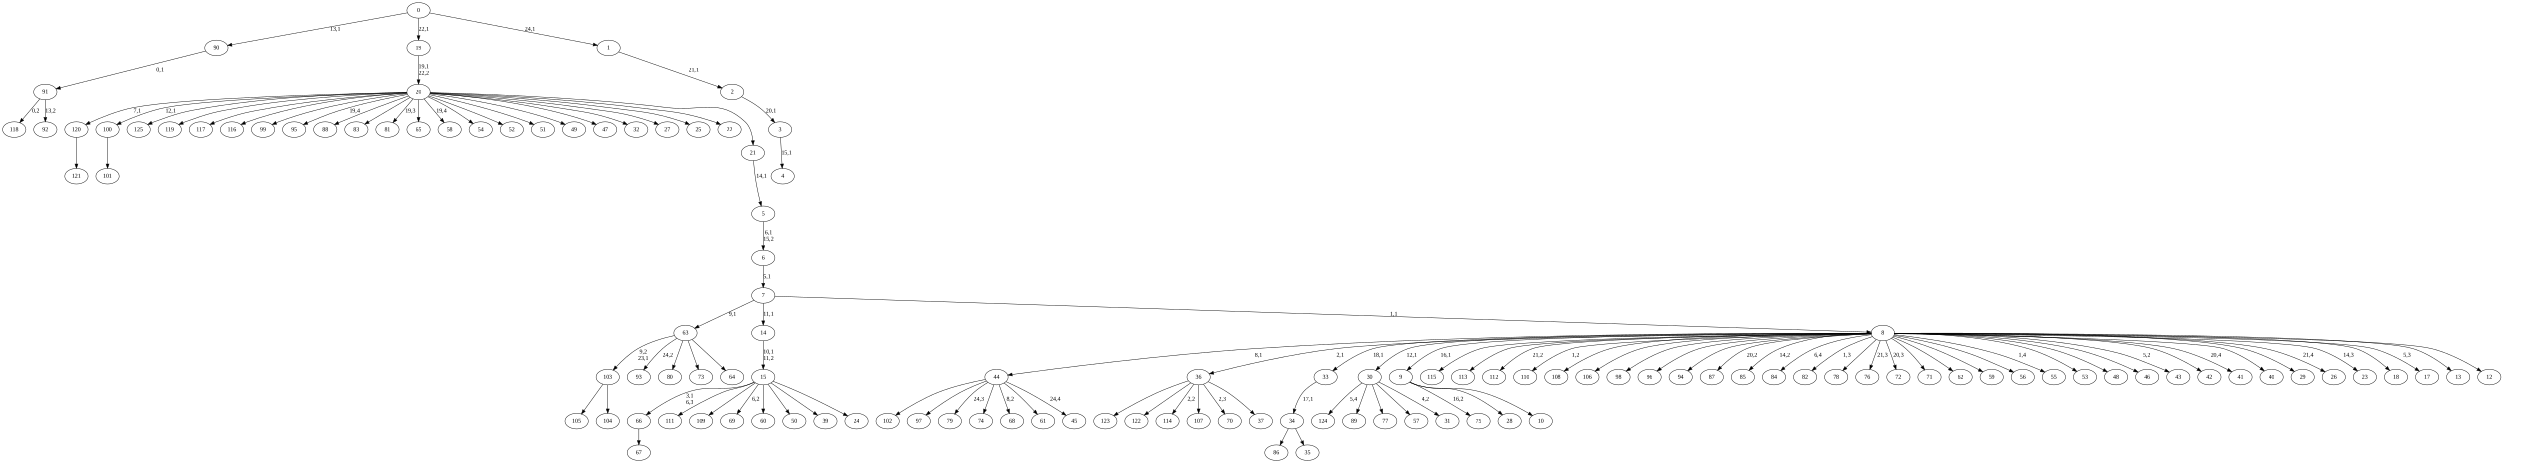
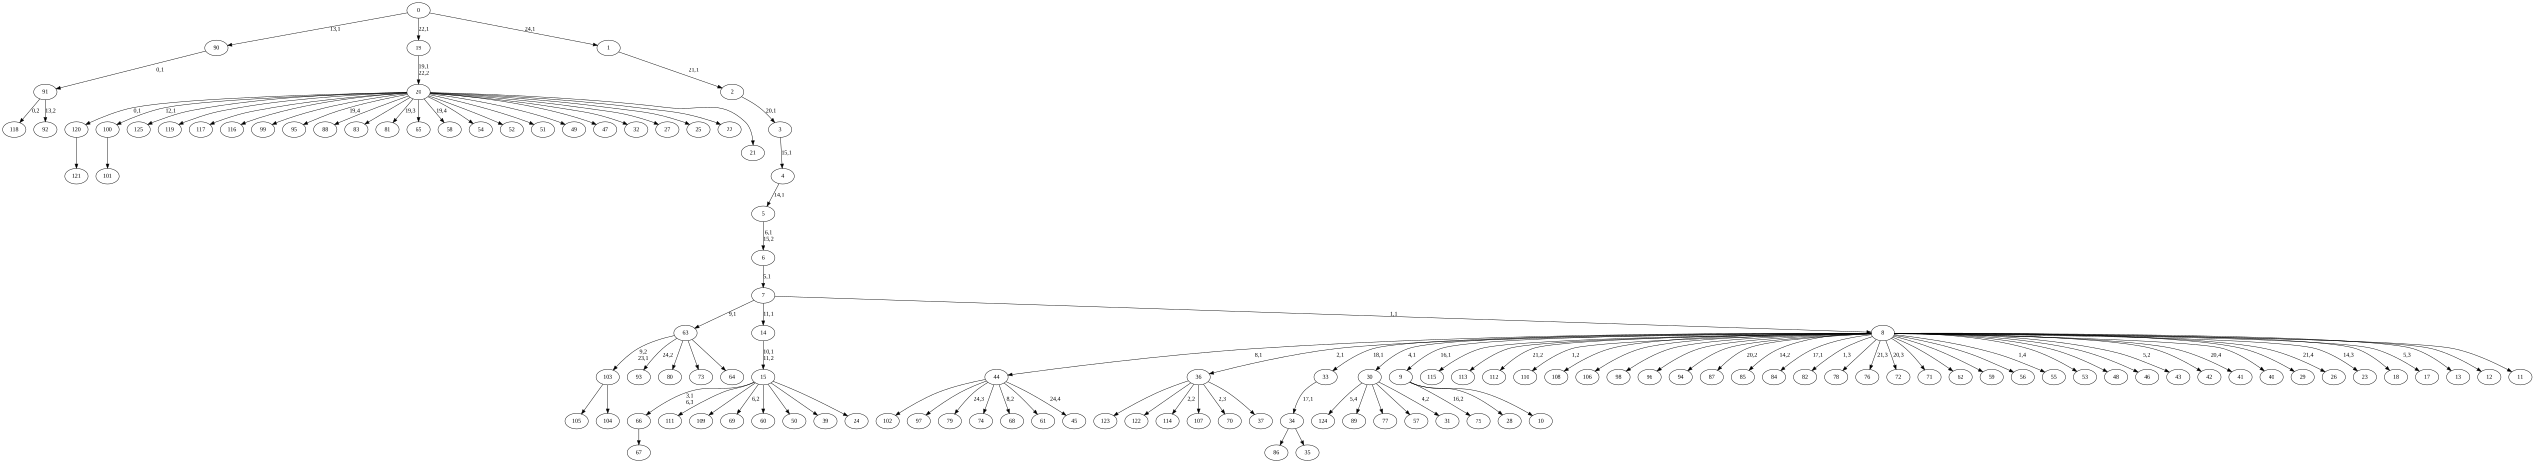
(137, 111) -> (137, 111)
(756, 181) -> (774, 193)
(1412, 355) -> (1412, 355)
(1818, 355) -> (1818, 355)
none -> (2520, 377)
